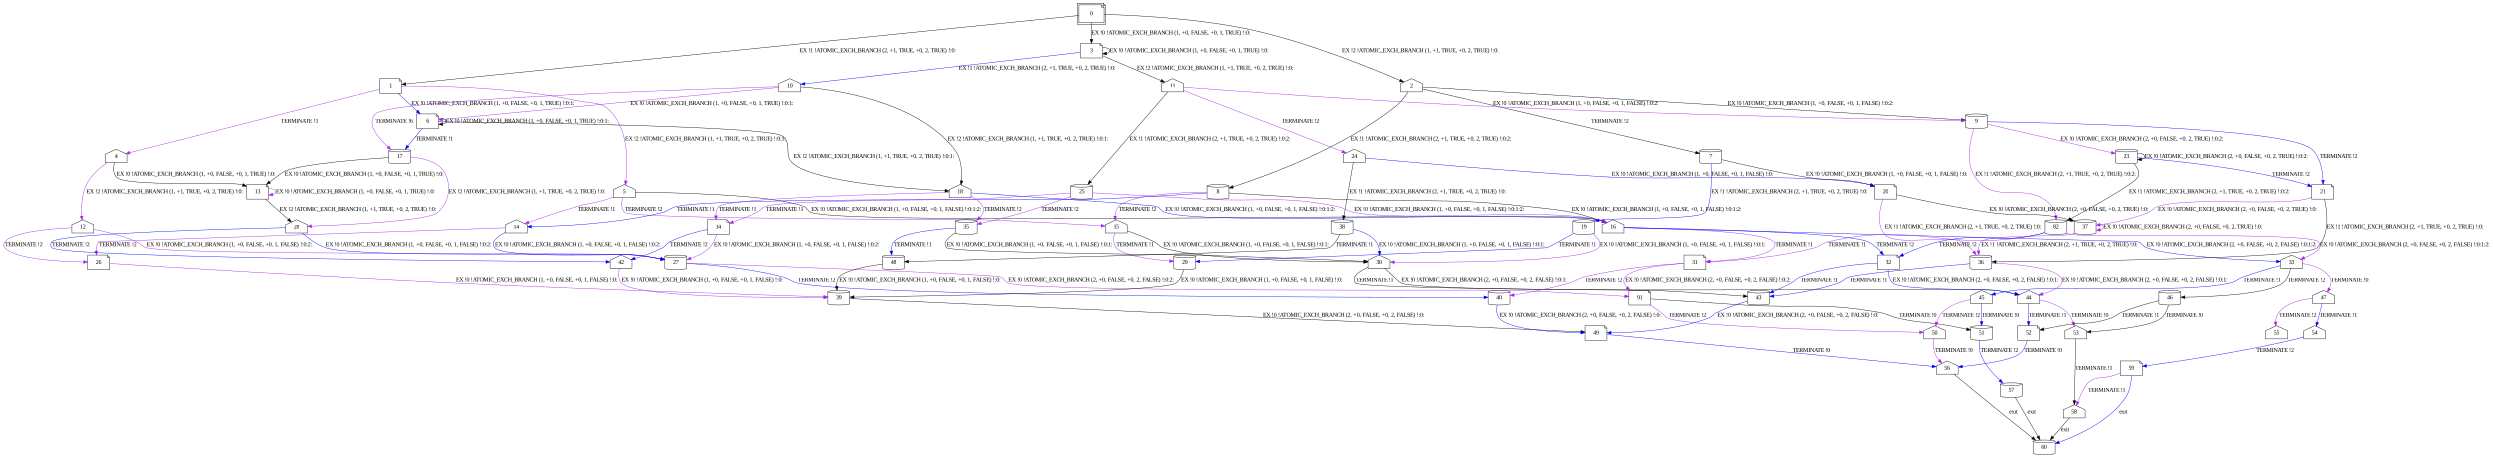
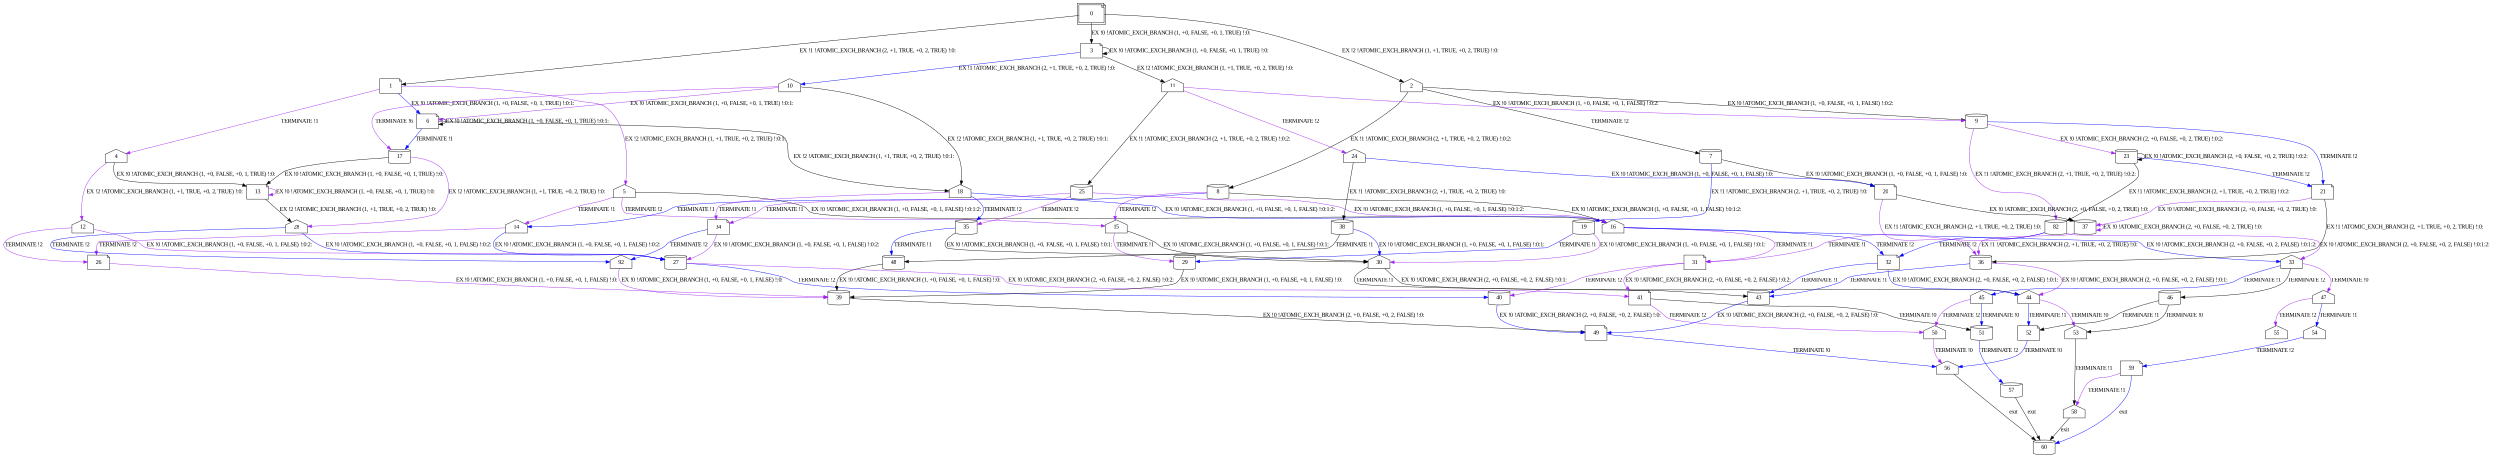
(982, 205) -> (982, 205)
(621, 262) -> (621, 262)
(1640, 298) -> (1640, 298)
